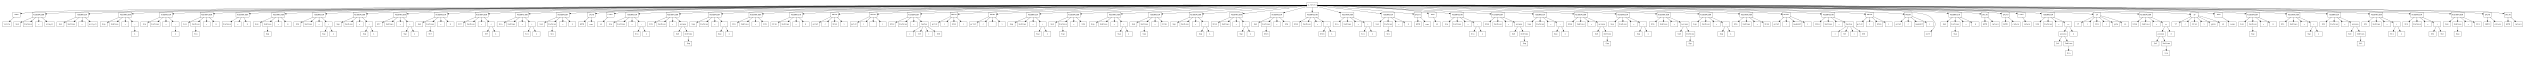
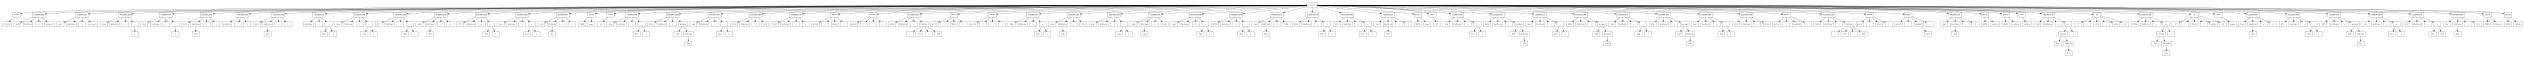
(1633, 6) -> (1923, 29)
(297, 24) -> none
